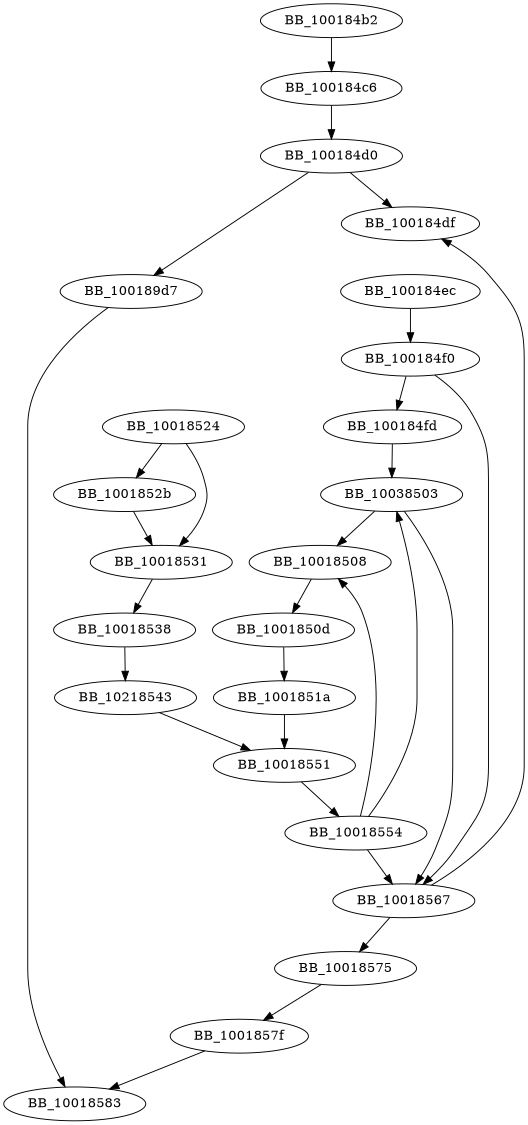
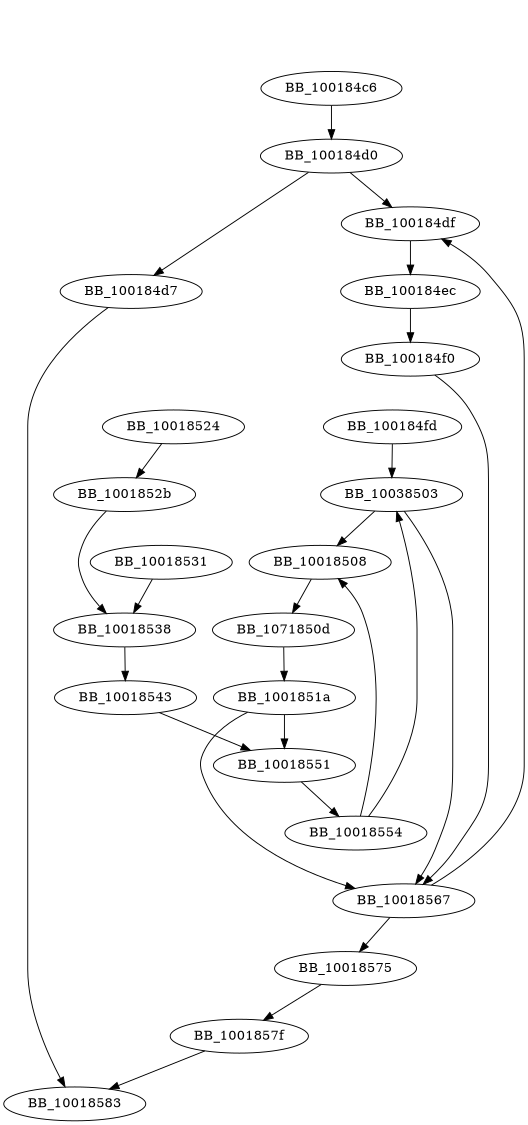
(331, 21) -> none
none -> (410, 253)
(131, 291) -> (131, 291)
(403, 389) -> none
(207, 492) -> none
(140, 524) -> (79, 557)
(283, 630) -> (283, 630)
(126, 698) -> (126, 698)
(377, 863) -> (230, 819)
